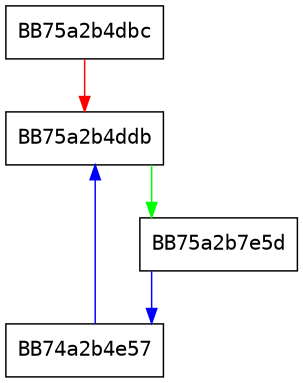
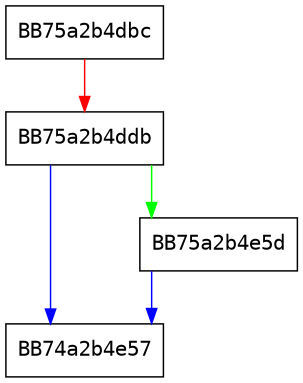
(219, 244) -> (219, 244)
(95, 252) -> (51, 237)
